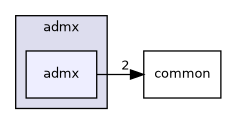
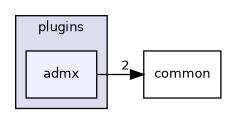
(61, 28) -> (61, 28)
